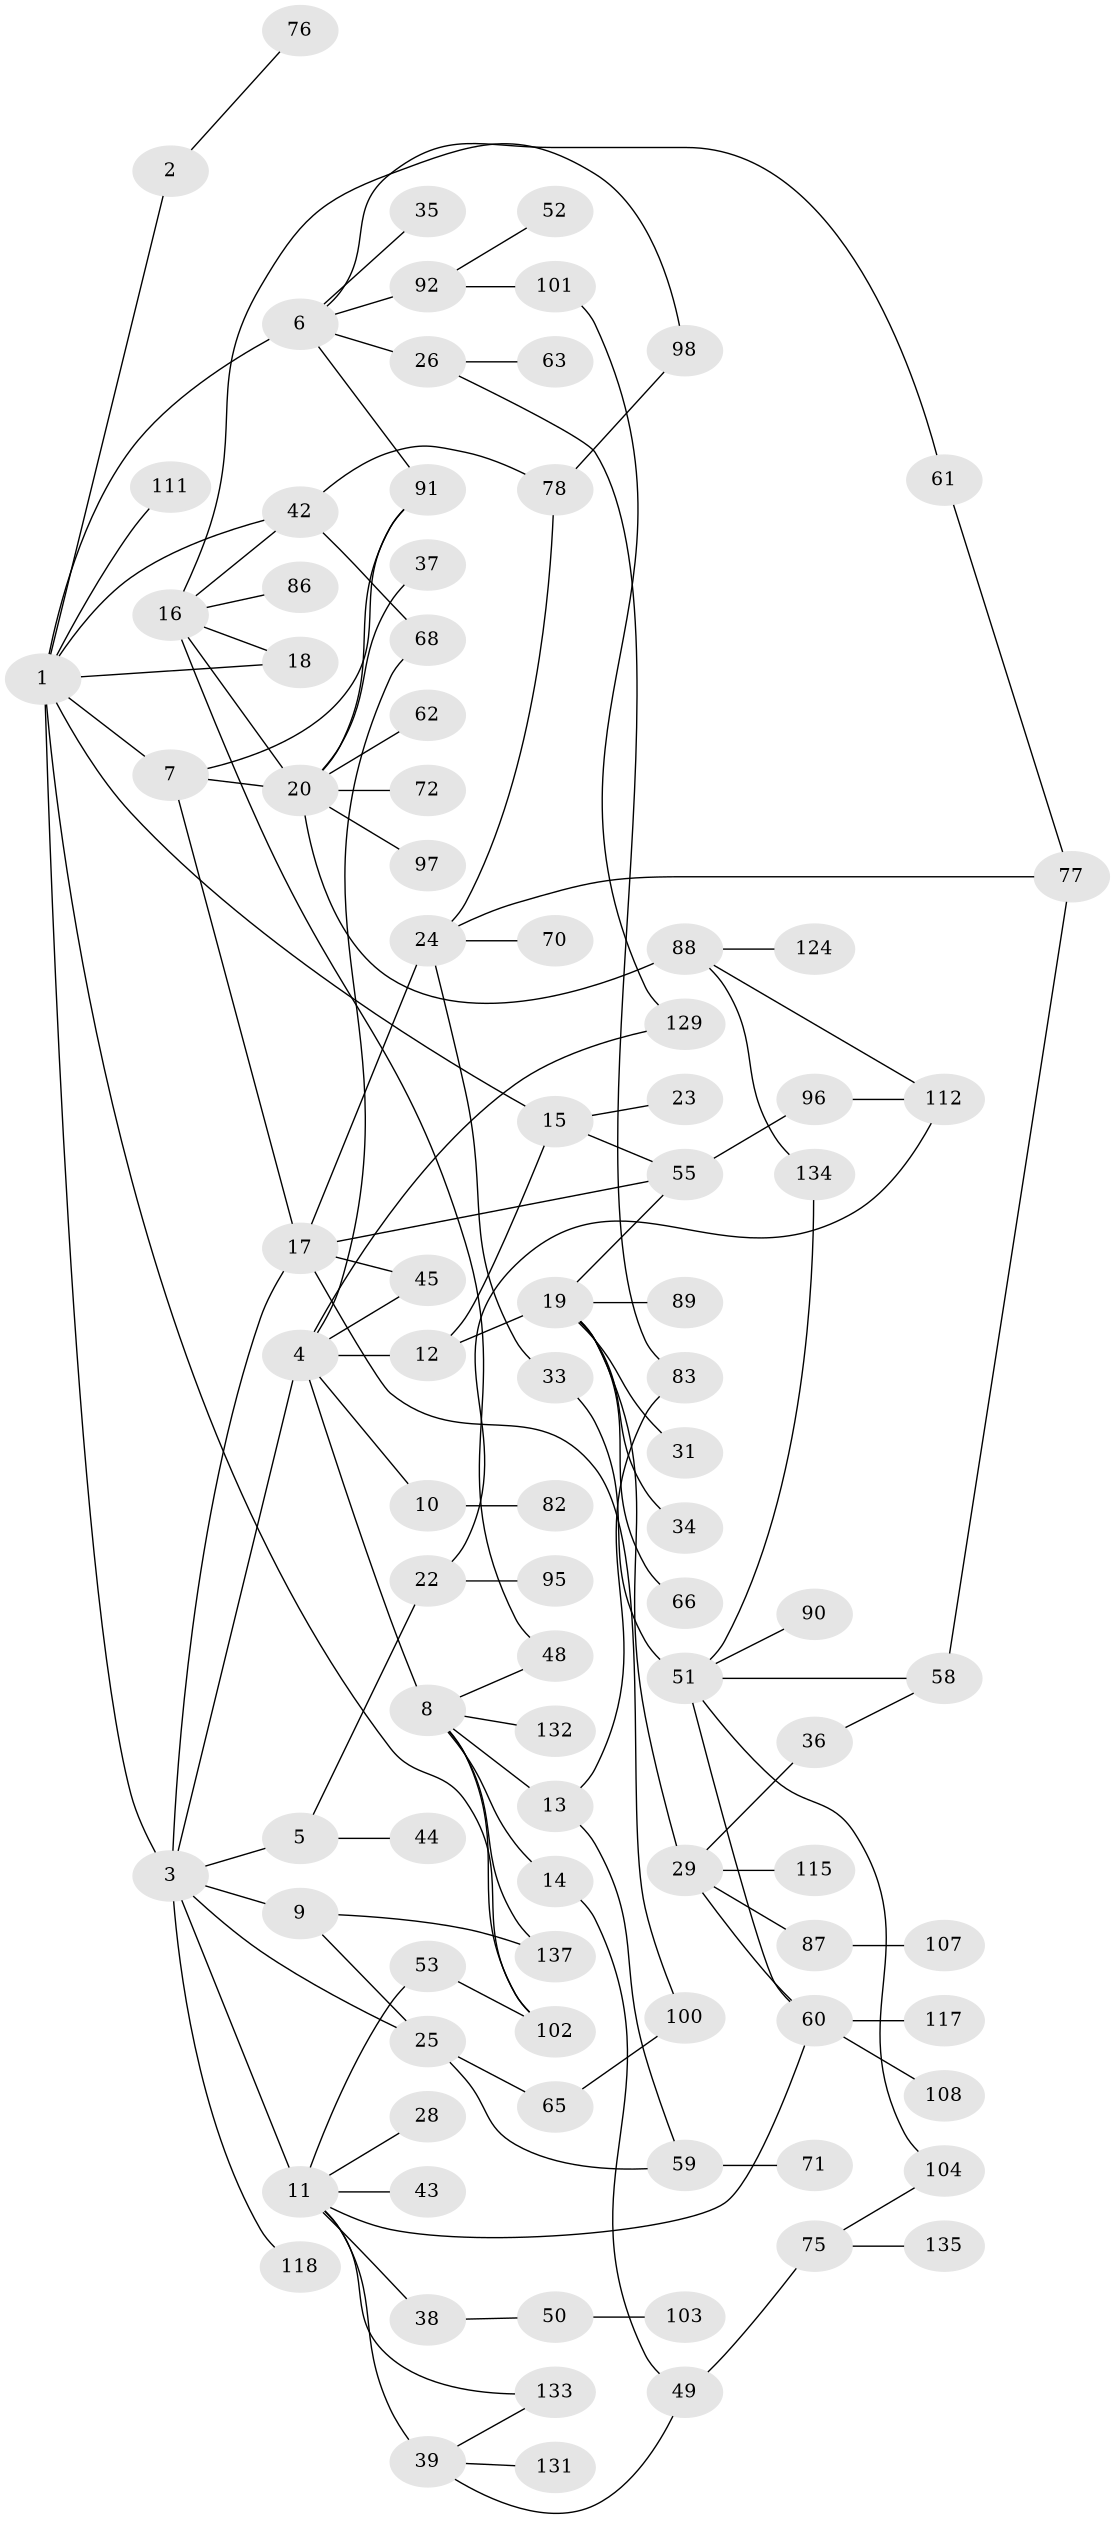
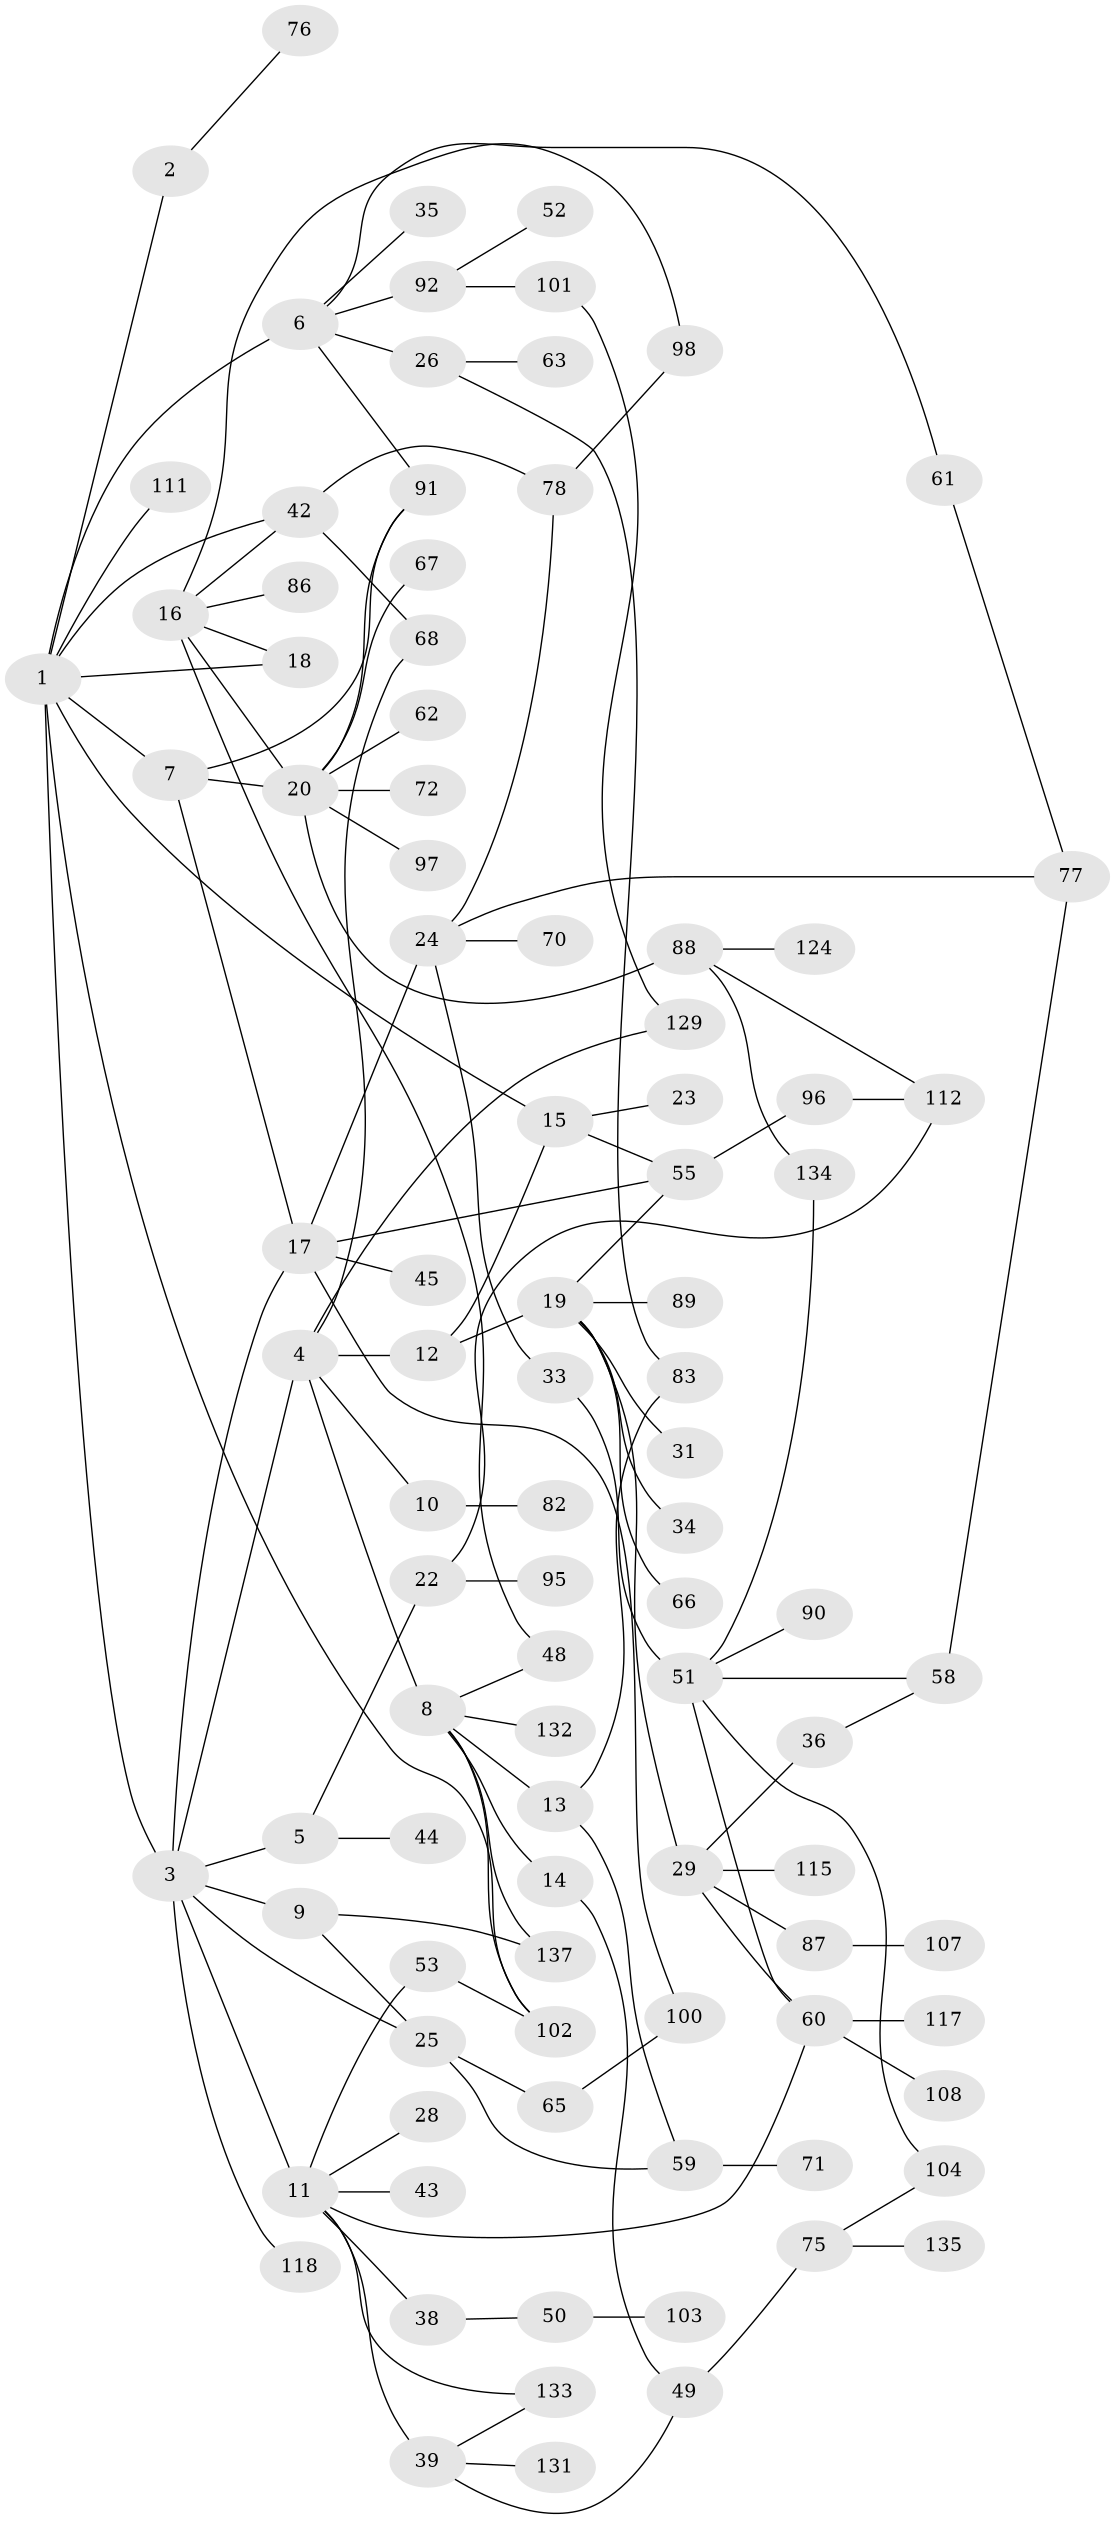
(428, 565) -> (428, 565)
(364, 1318) -> none
